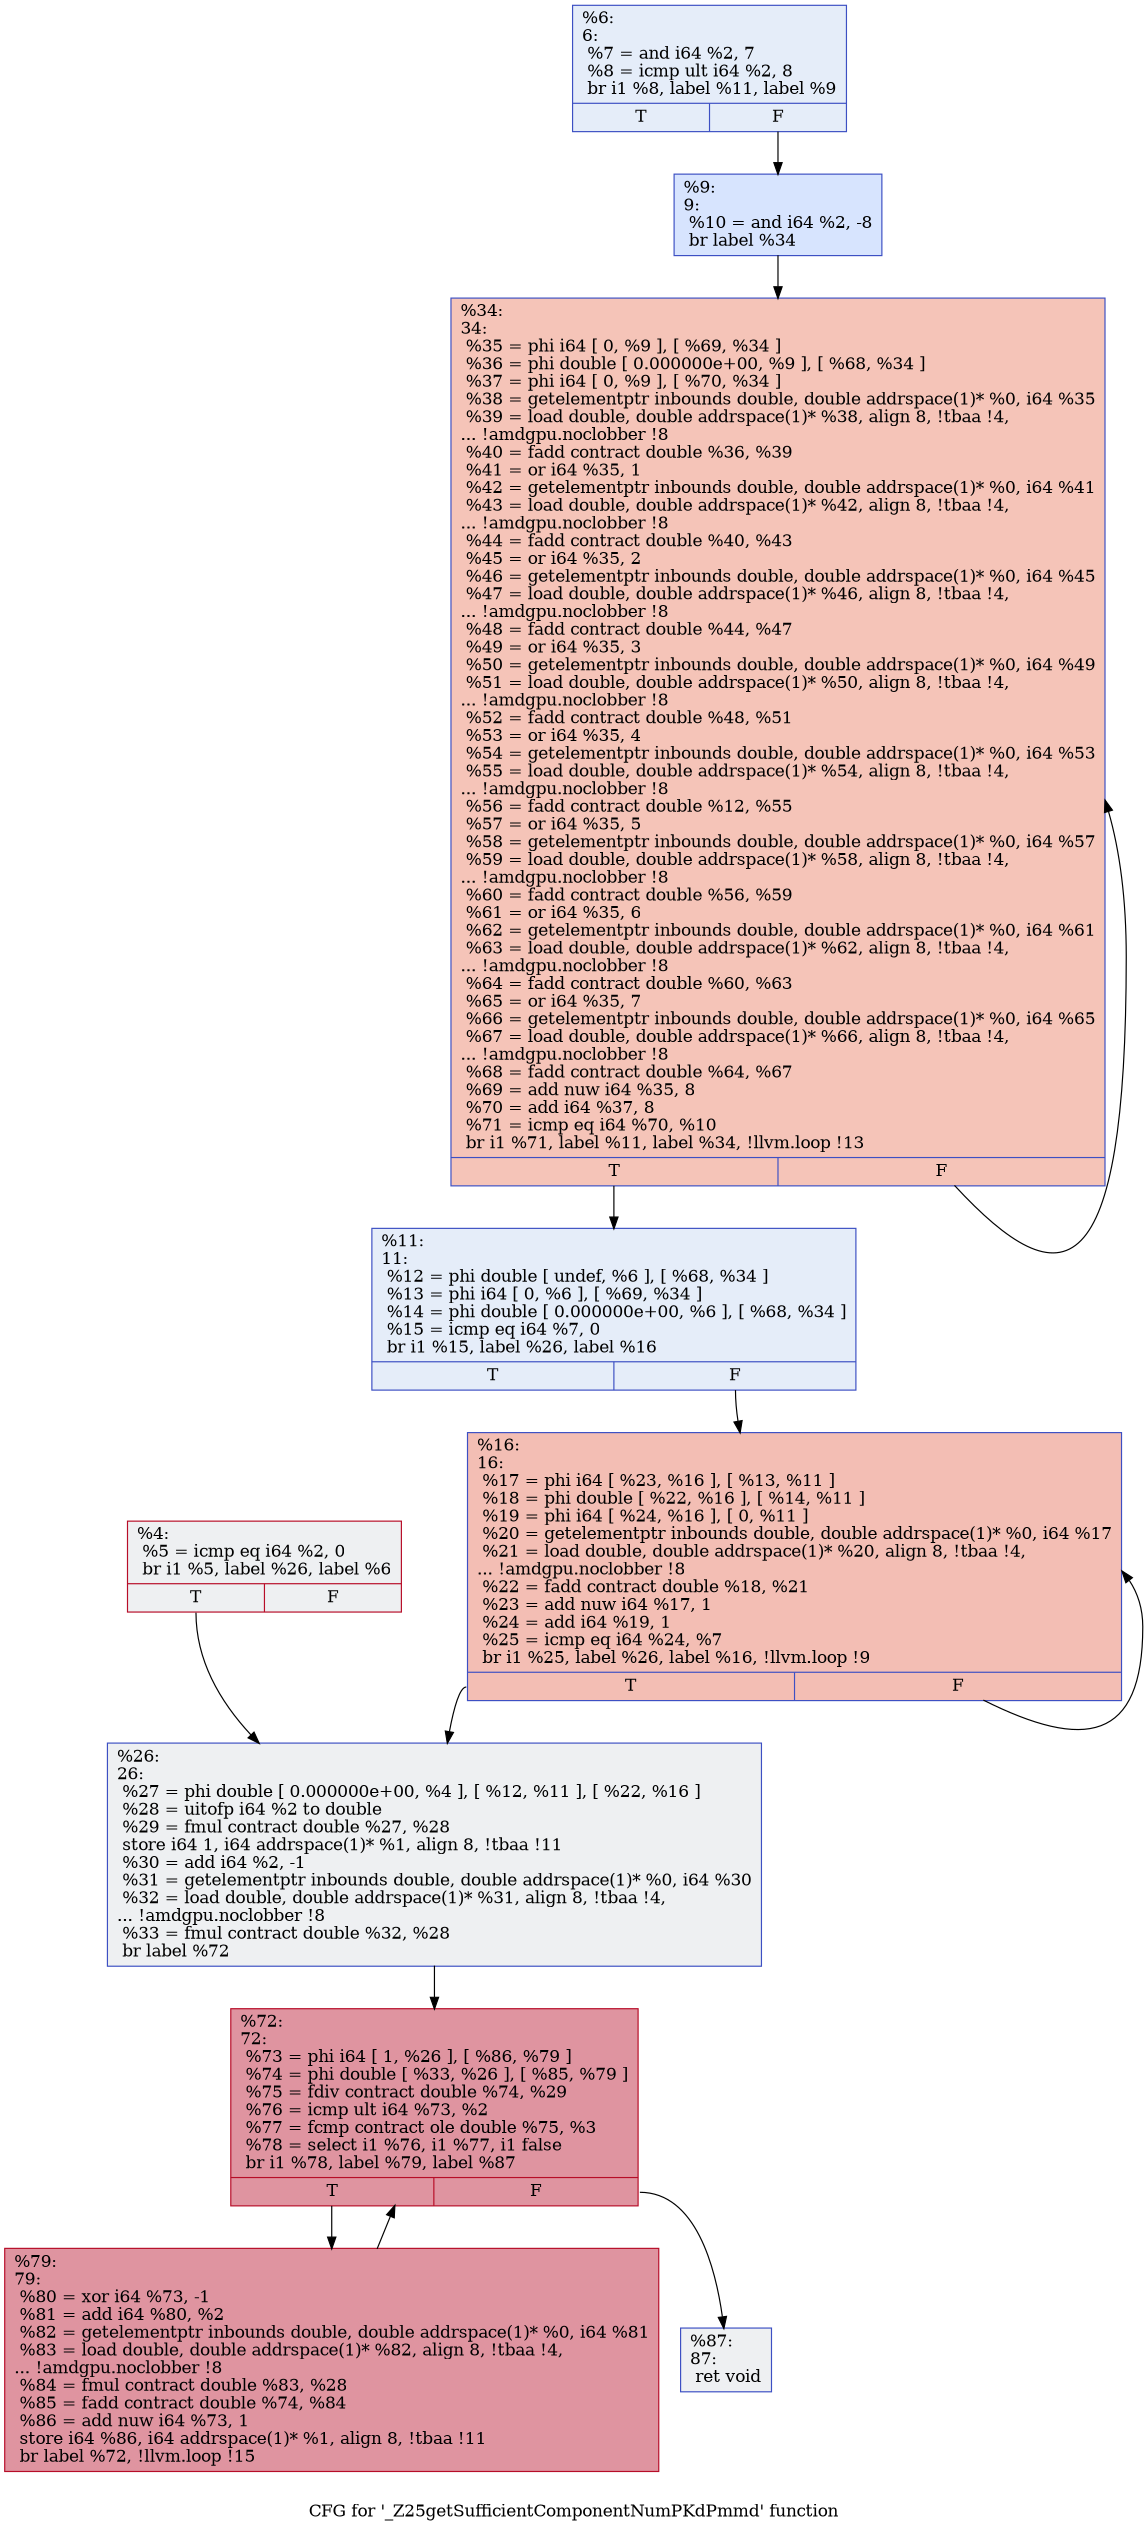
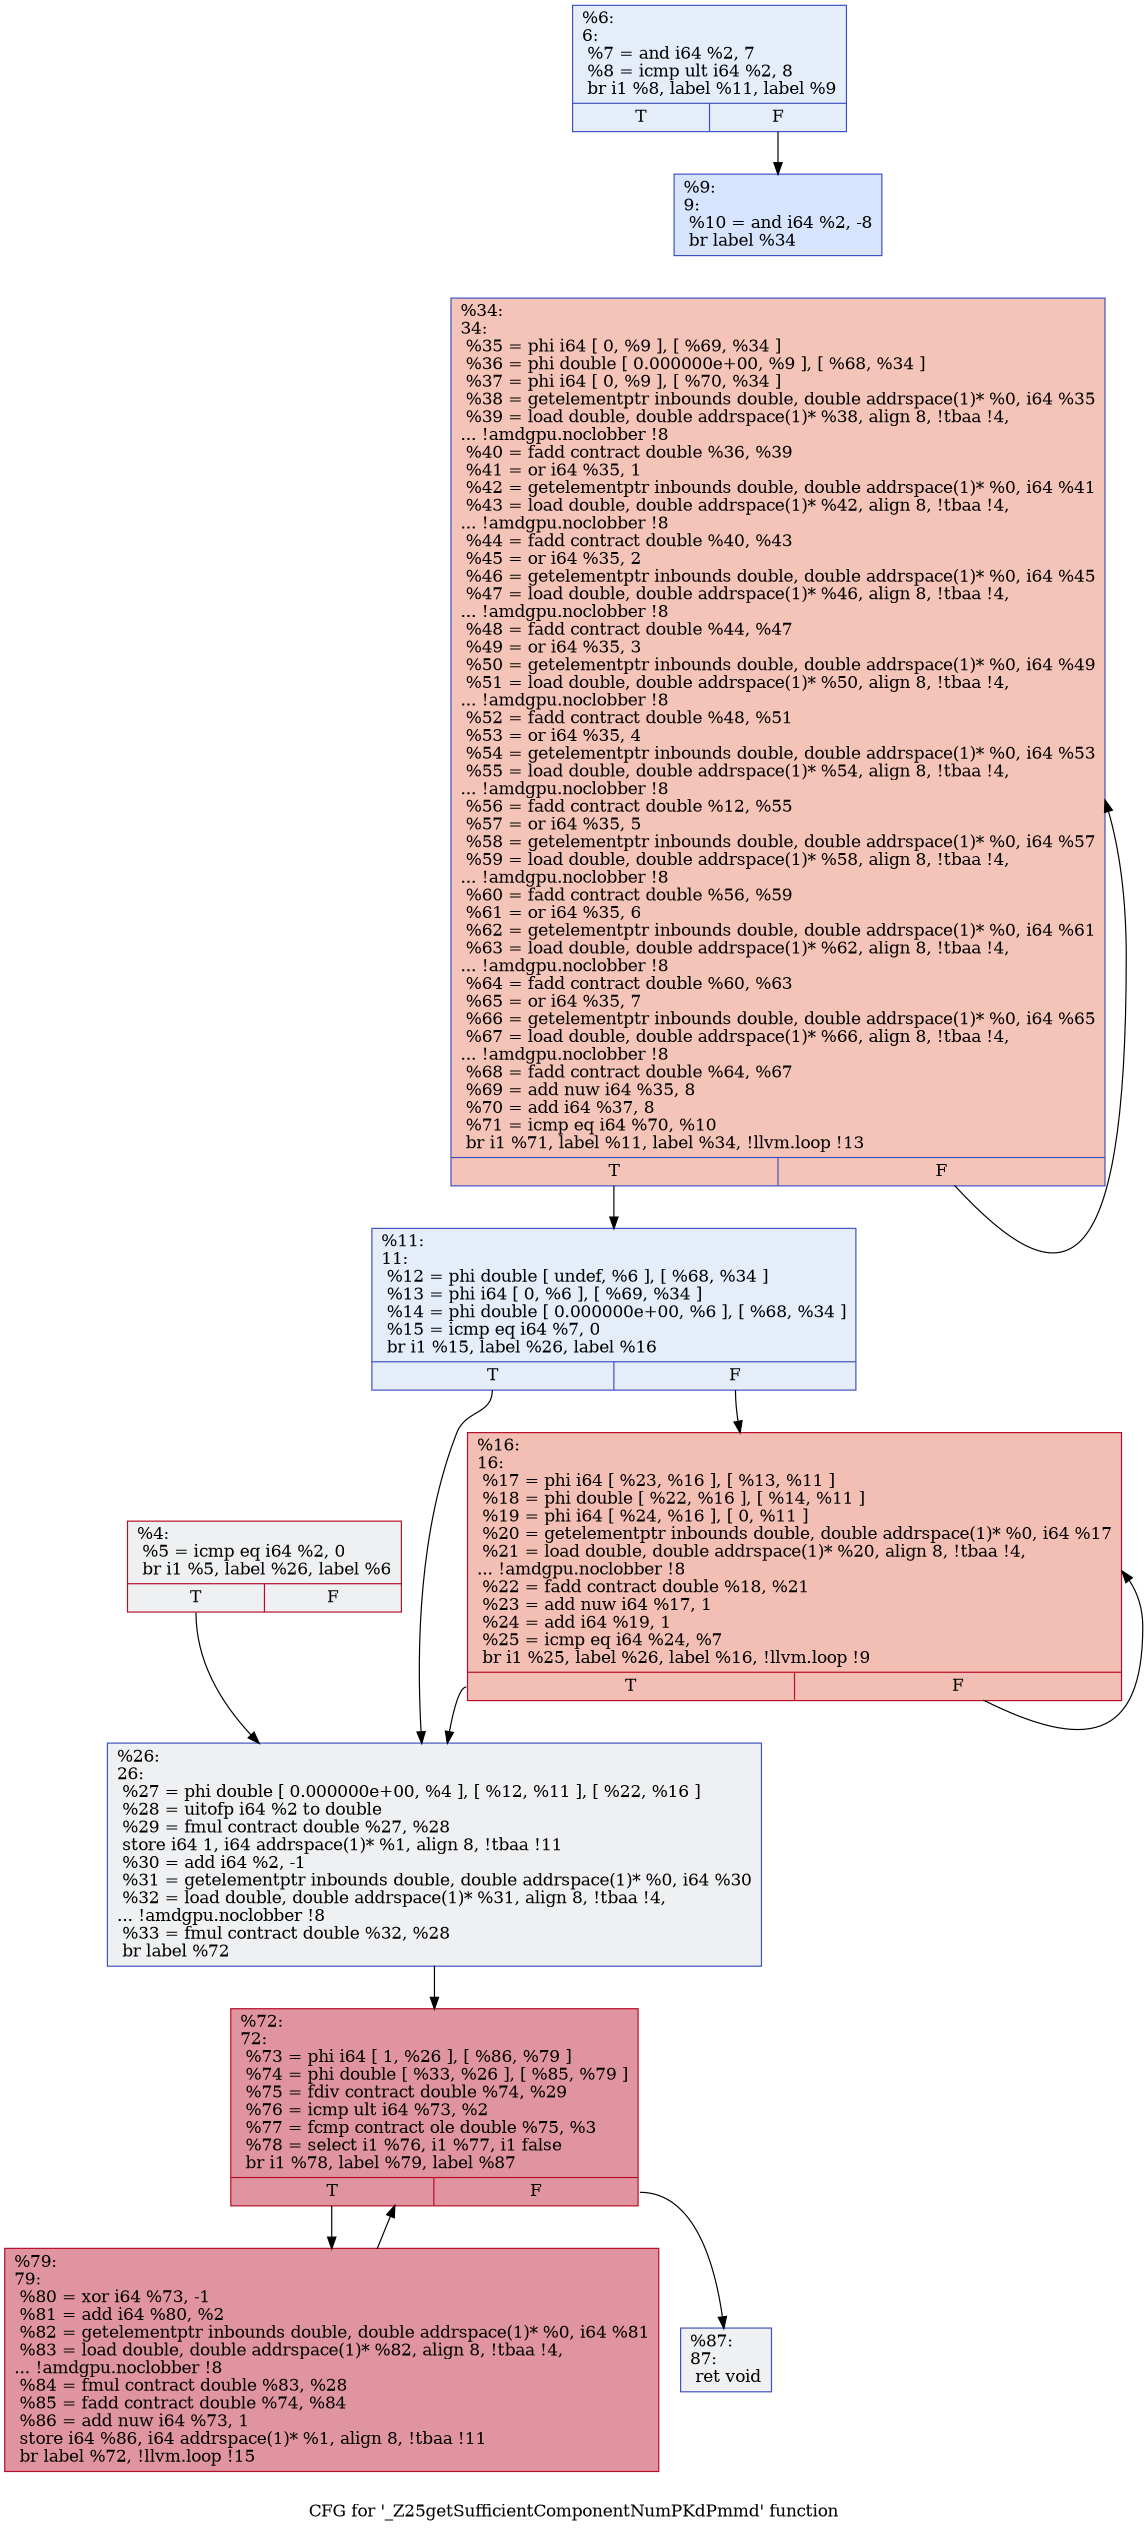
(778, 271) -> none
none -> (427, 1551)
(795, 1567) -> (795, 1567)
